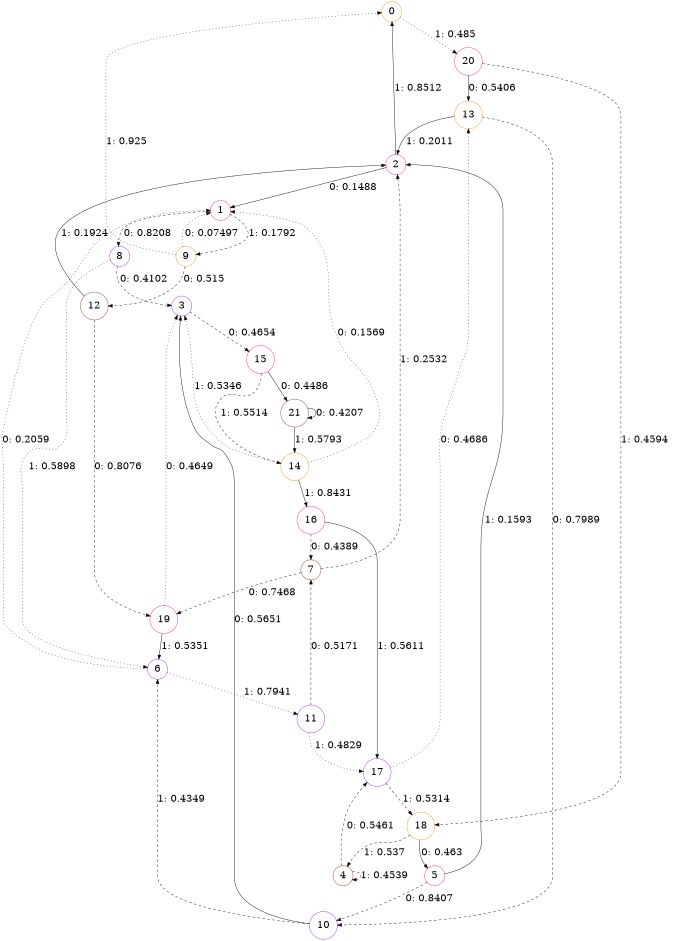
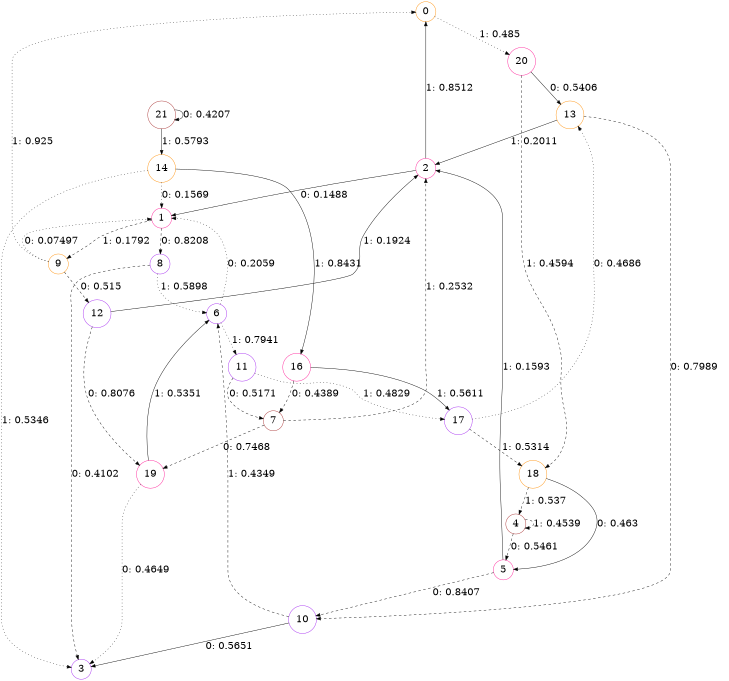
(94, 306) -> (97, 314)
(261, 360) -> none
(344, 823) -> (510, 545)
